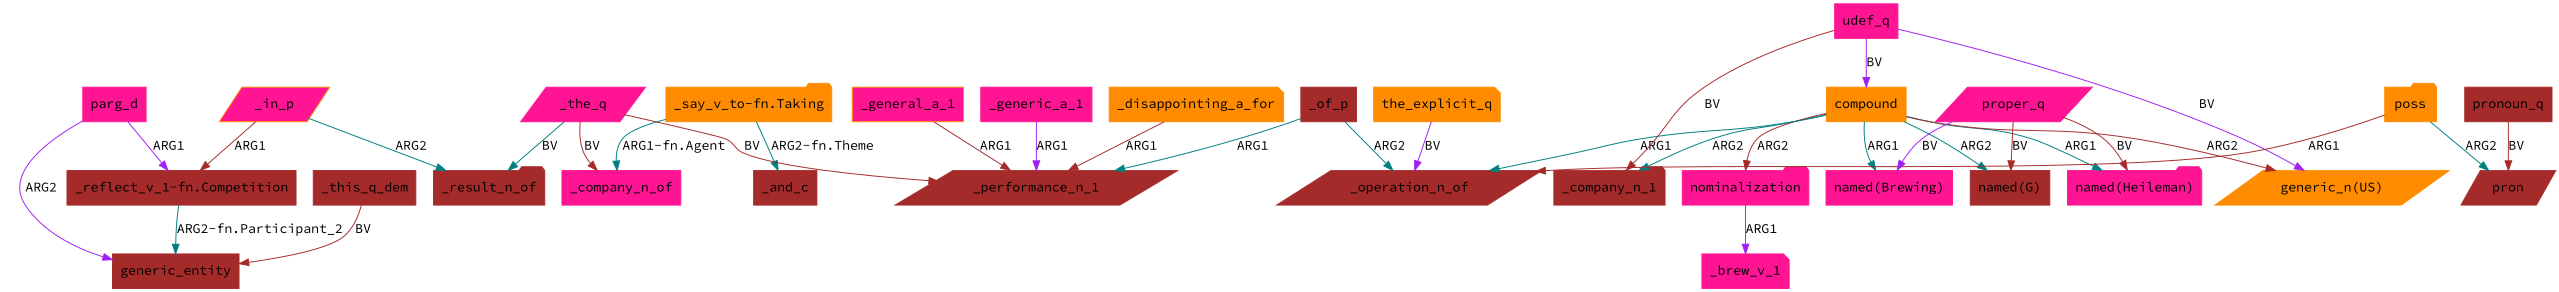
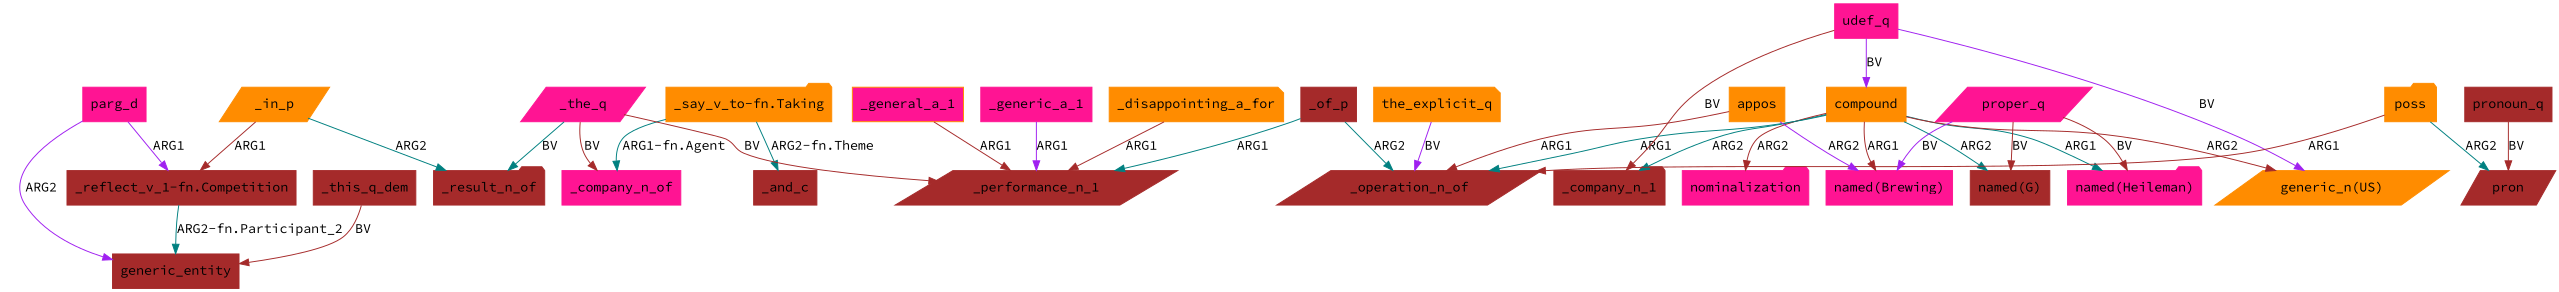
(274, 104) -> (274, 104)
none -> (1757, 104)
(1865, 142) -> (1865, 142)
(1746, 271) -> none
